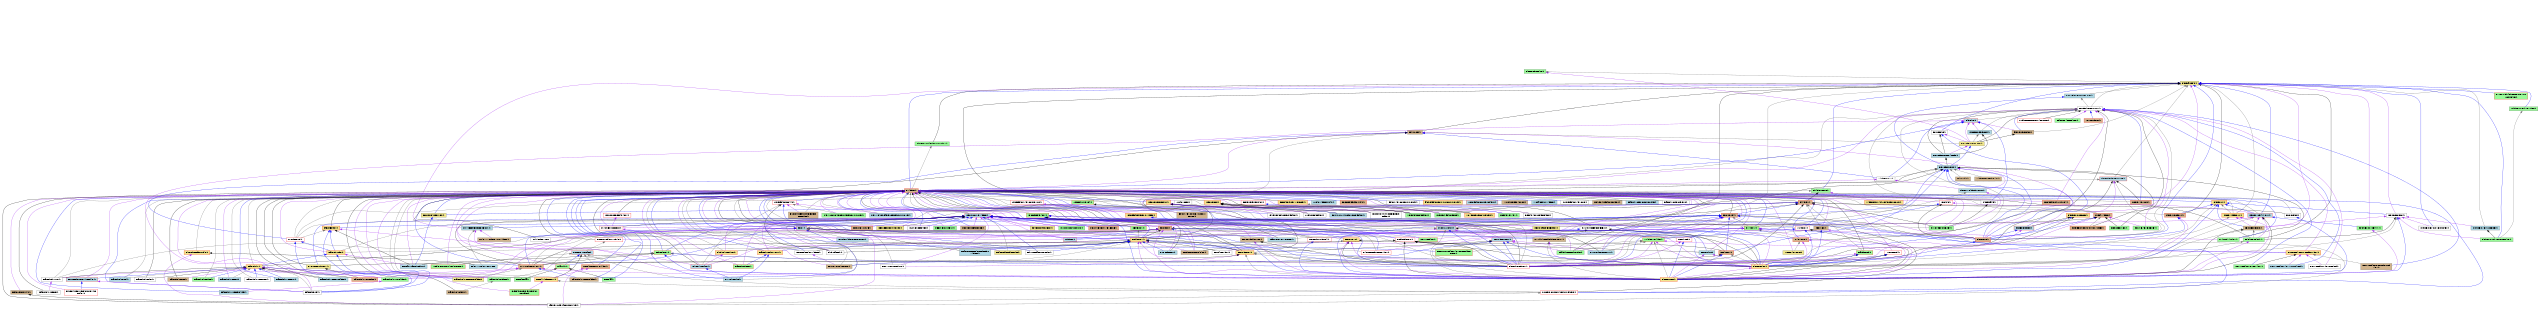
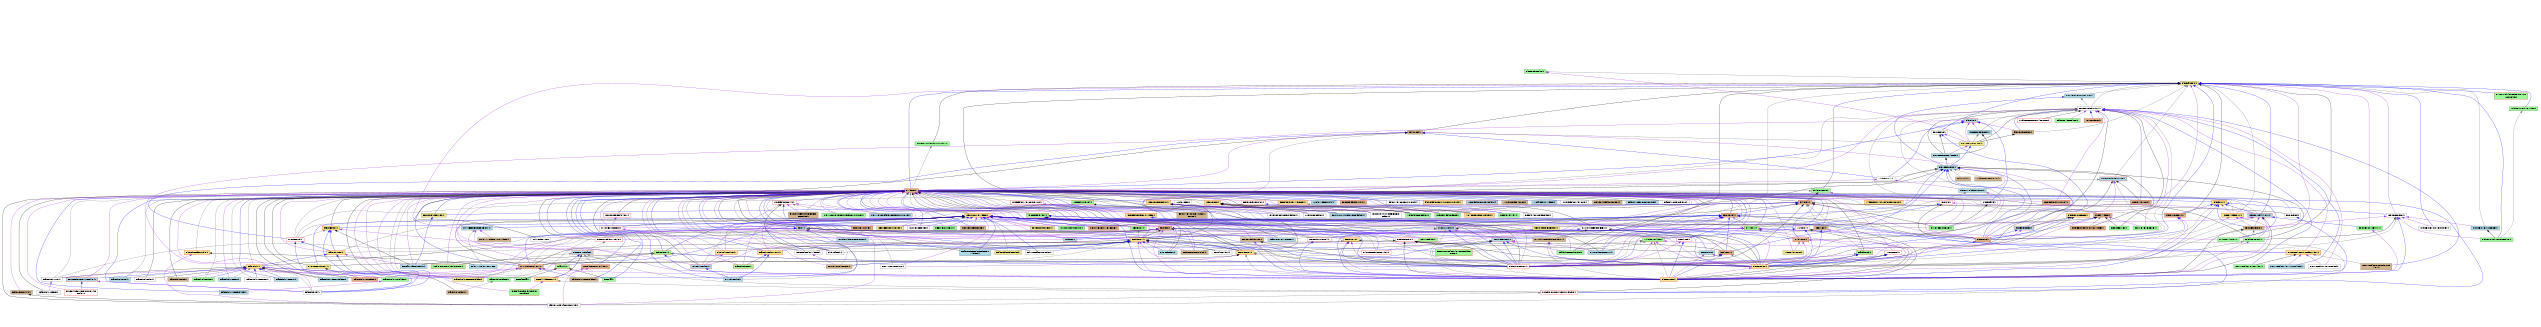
(977, 215) -> (977, 215)
(918, 222) -> (995, 229)
